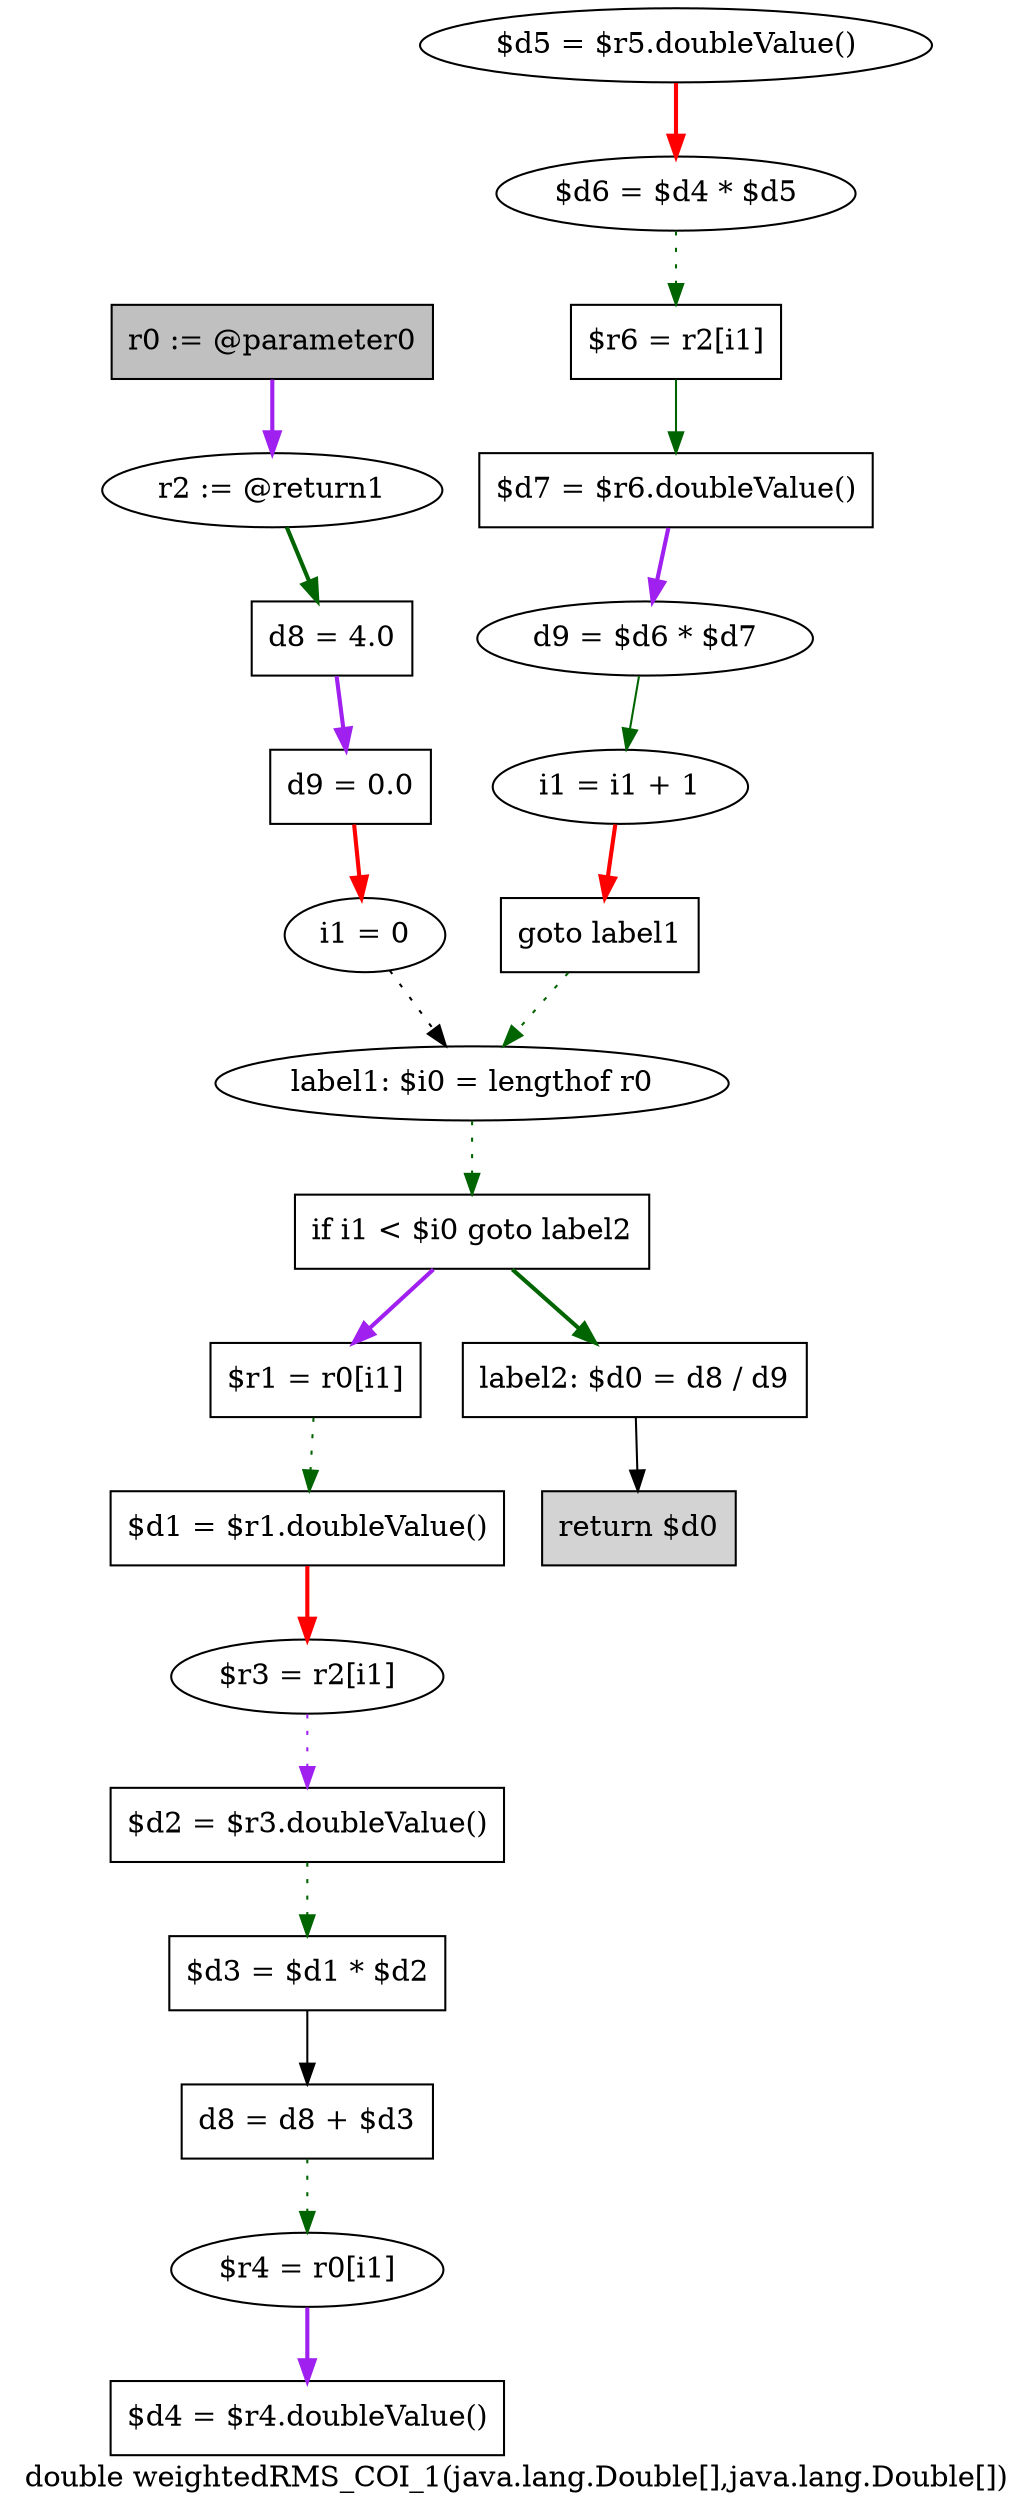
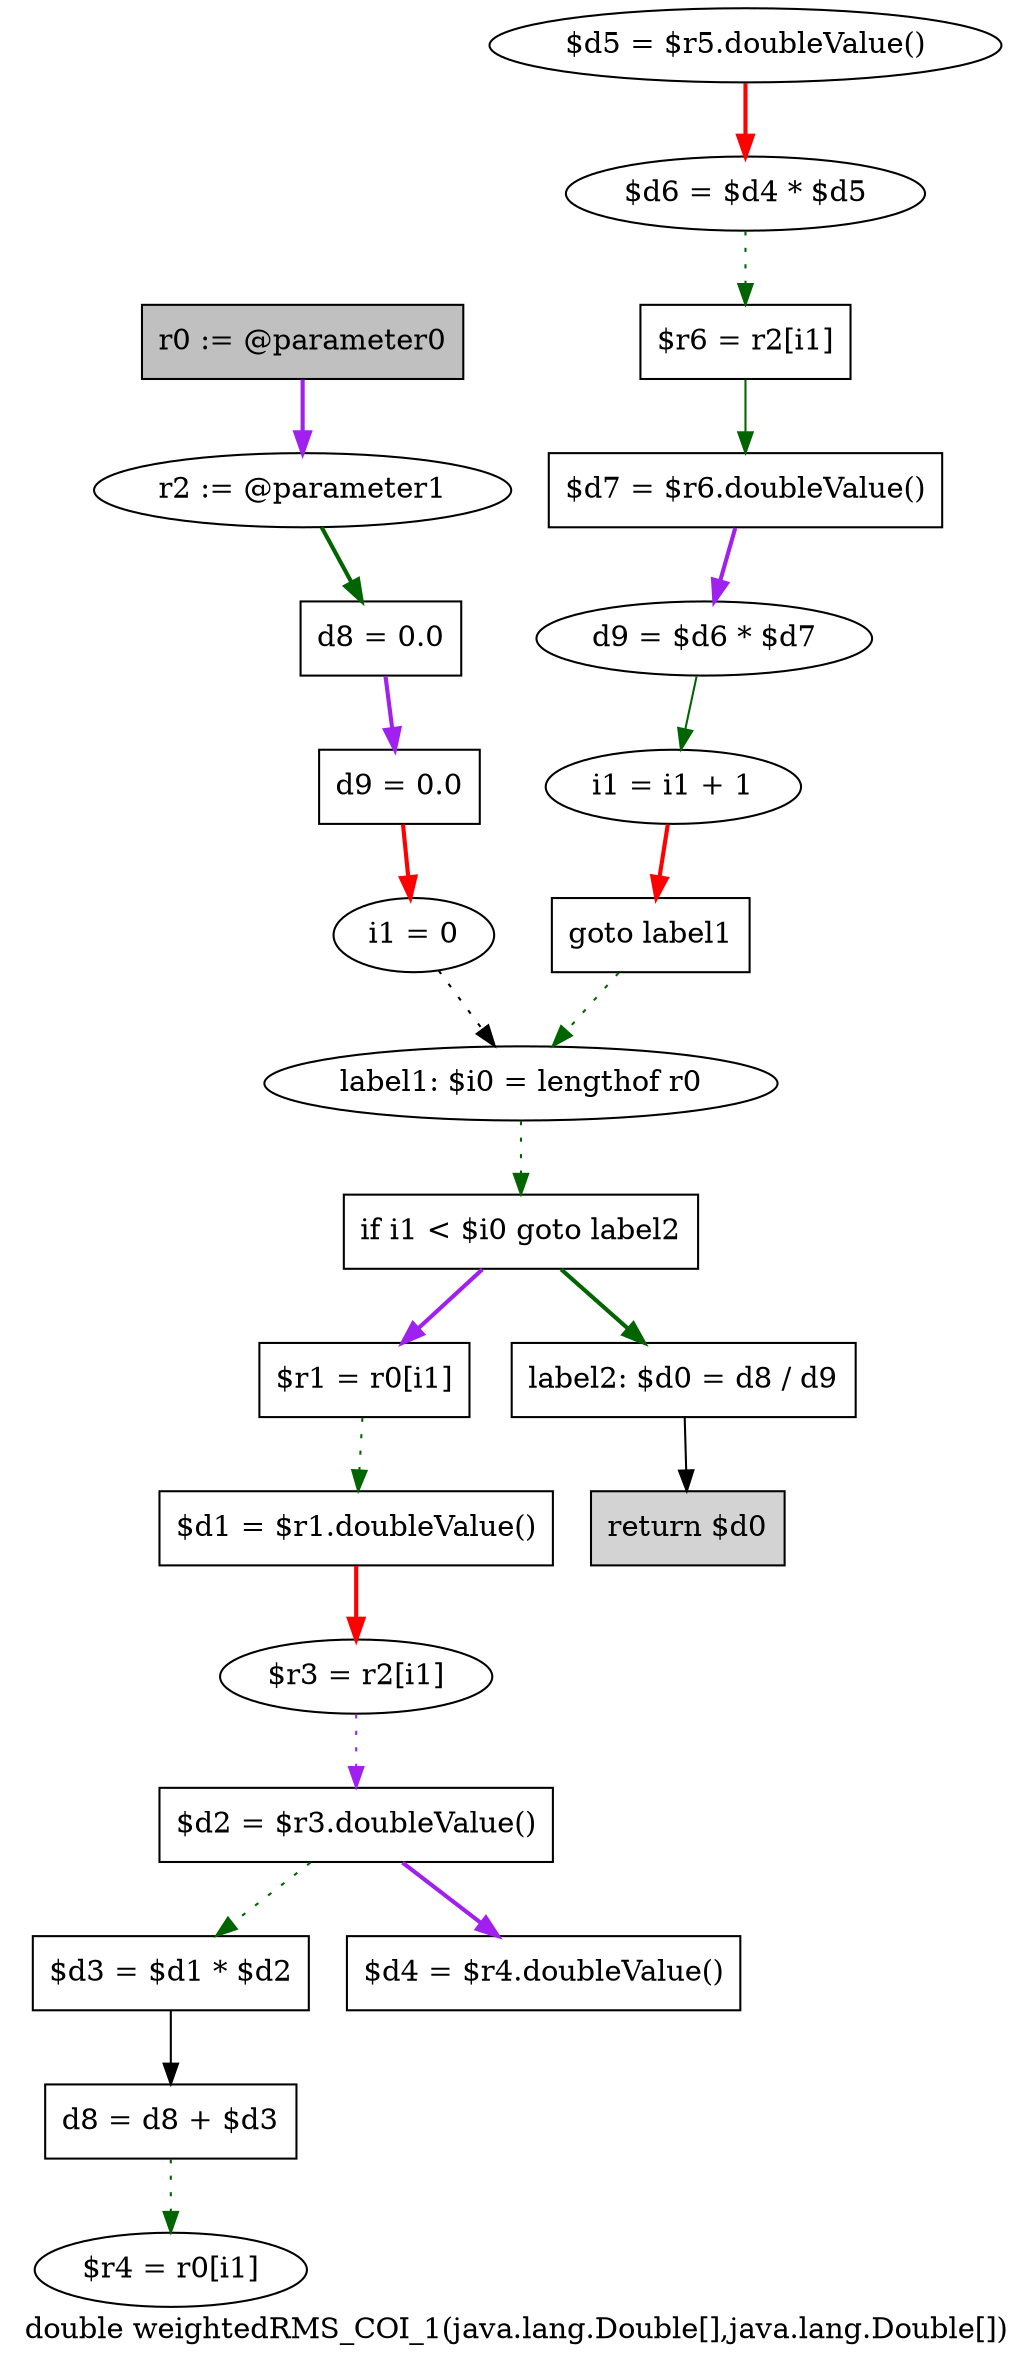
(272, 490) -> (303, 490)
(332, 639) -> (381, 639)
(307, 2334) -> (442, 1893)
